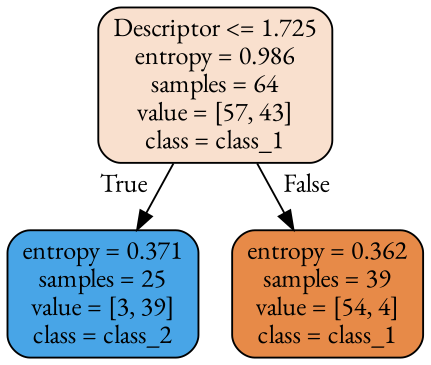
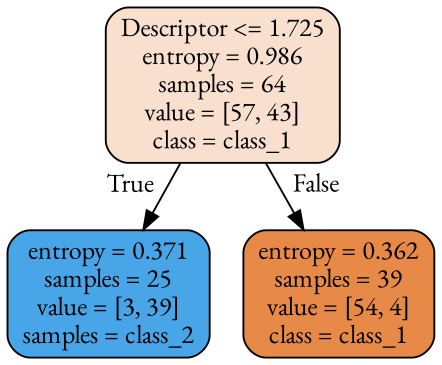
(103, 294) -> (109, 294)
